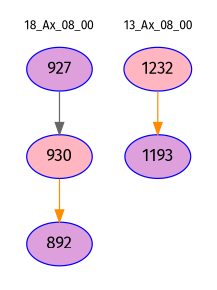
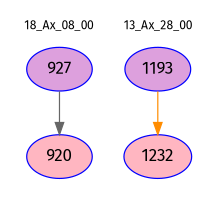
(158, 26) -> (158, 26)
(158, 107) -> (158, 107)
(59, 157) -> (59, 157)
(59, 244) -> none
